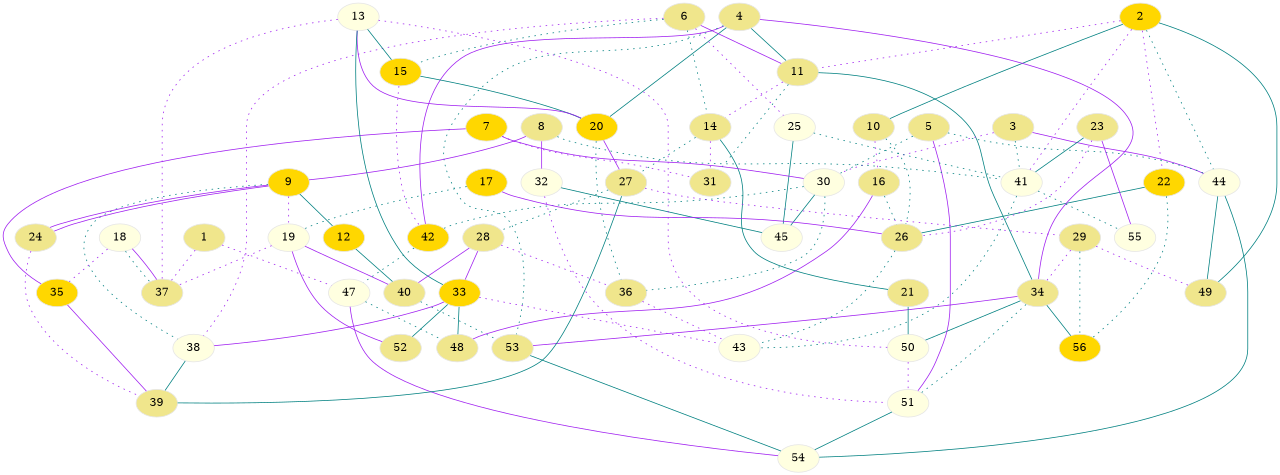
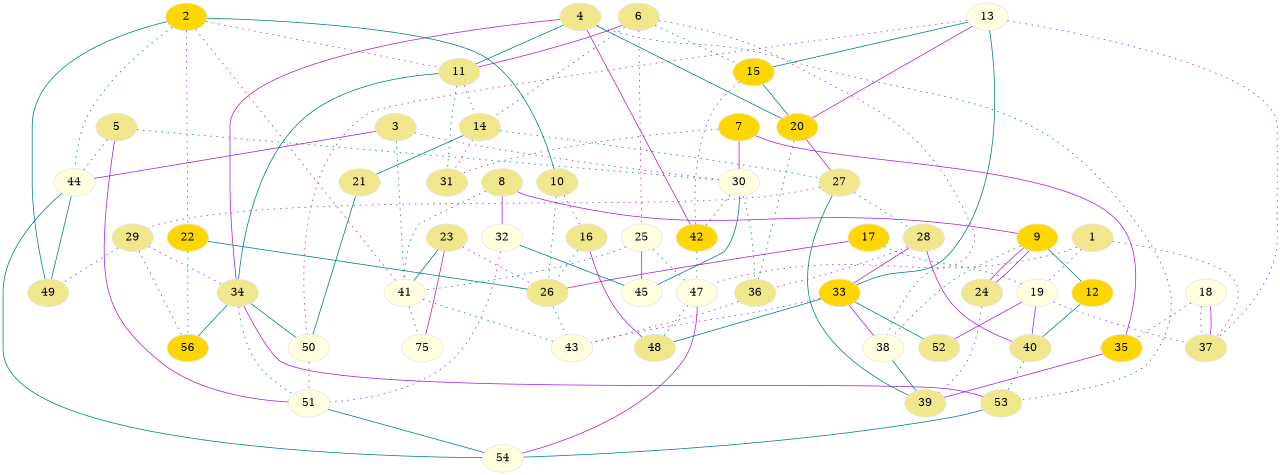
(289, 210) -> (1068, 262)
(1135, 238) -> (422, 348)
none -> (668, 264)
